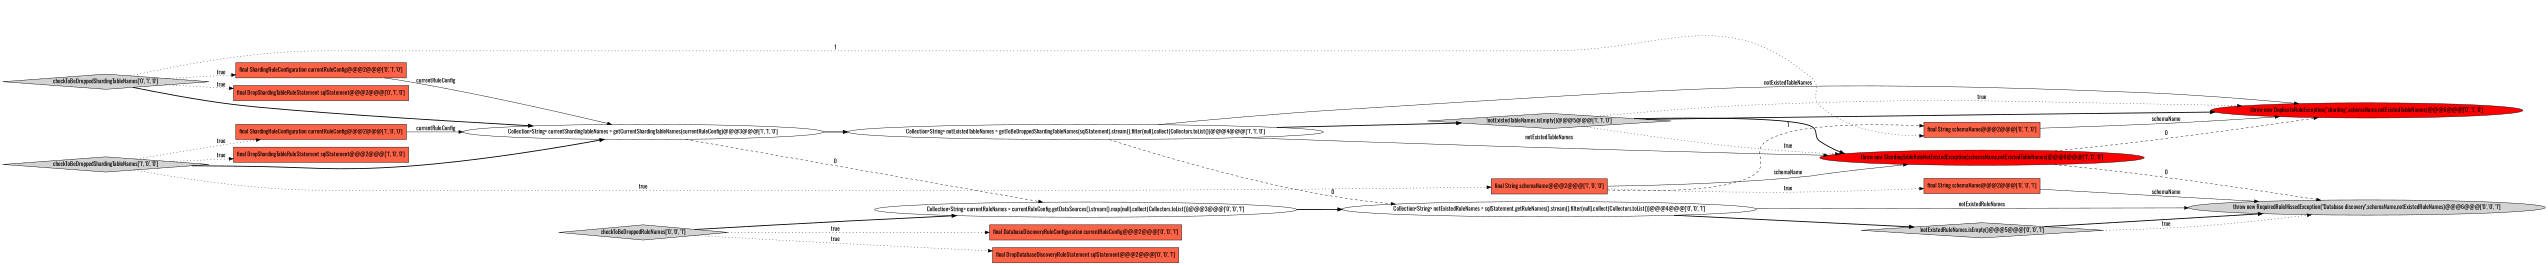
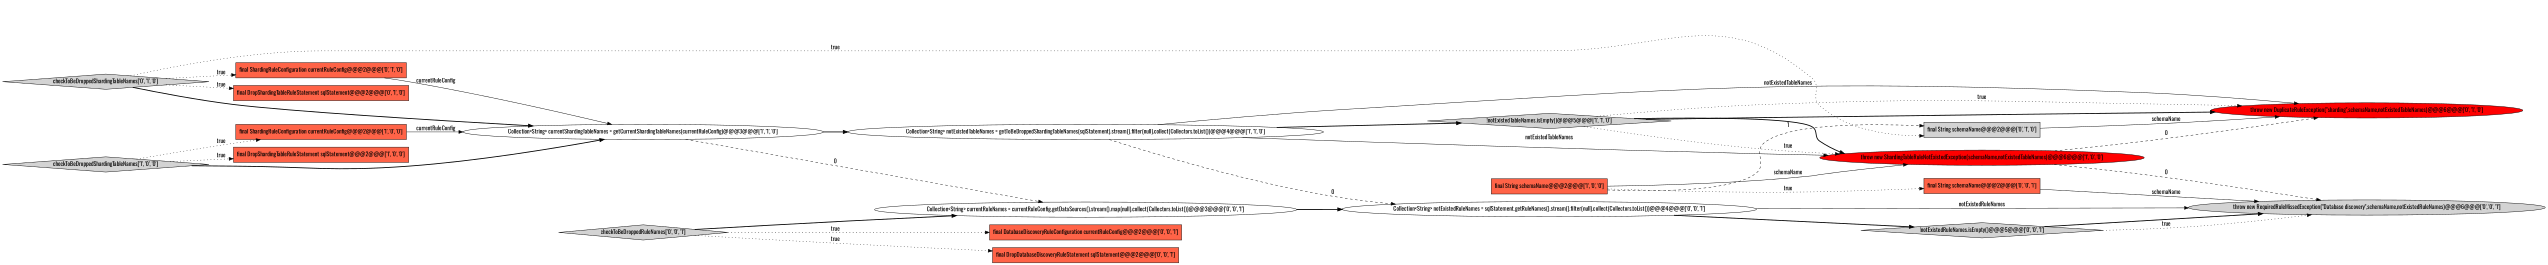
(835, 48) -> (835, 48)
(1982, 130) -> (1982, 130)
(810, 190) -> none
